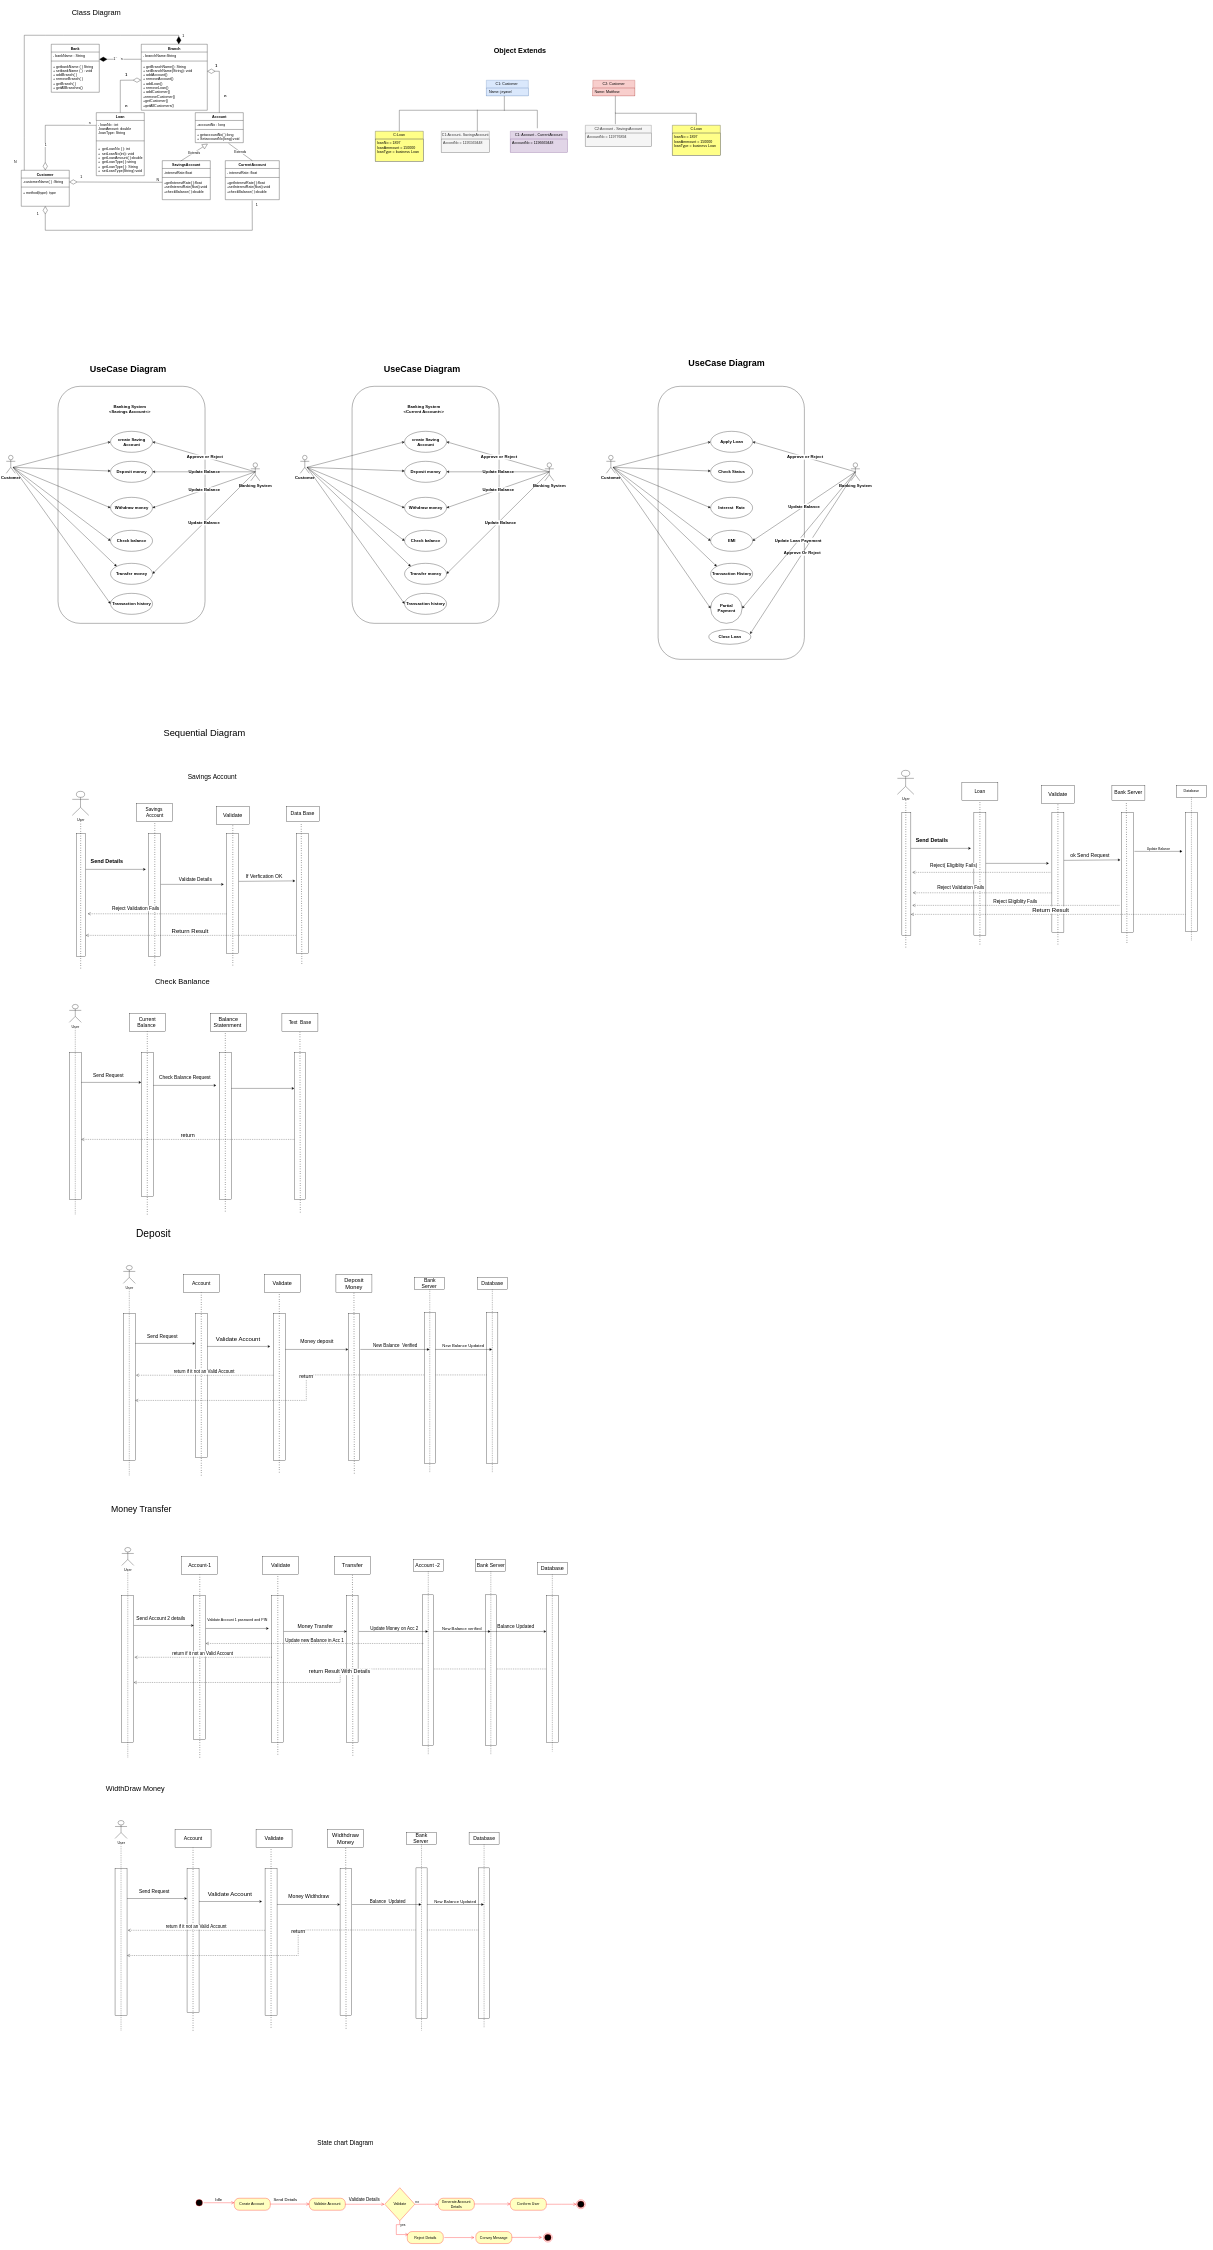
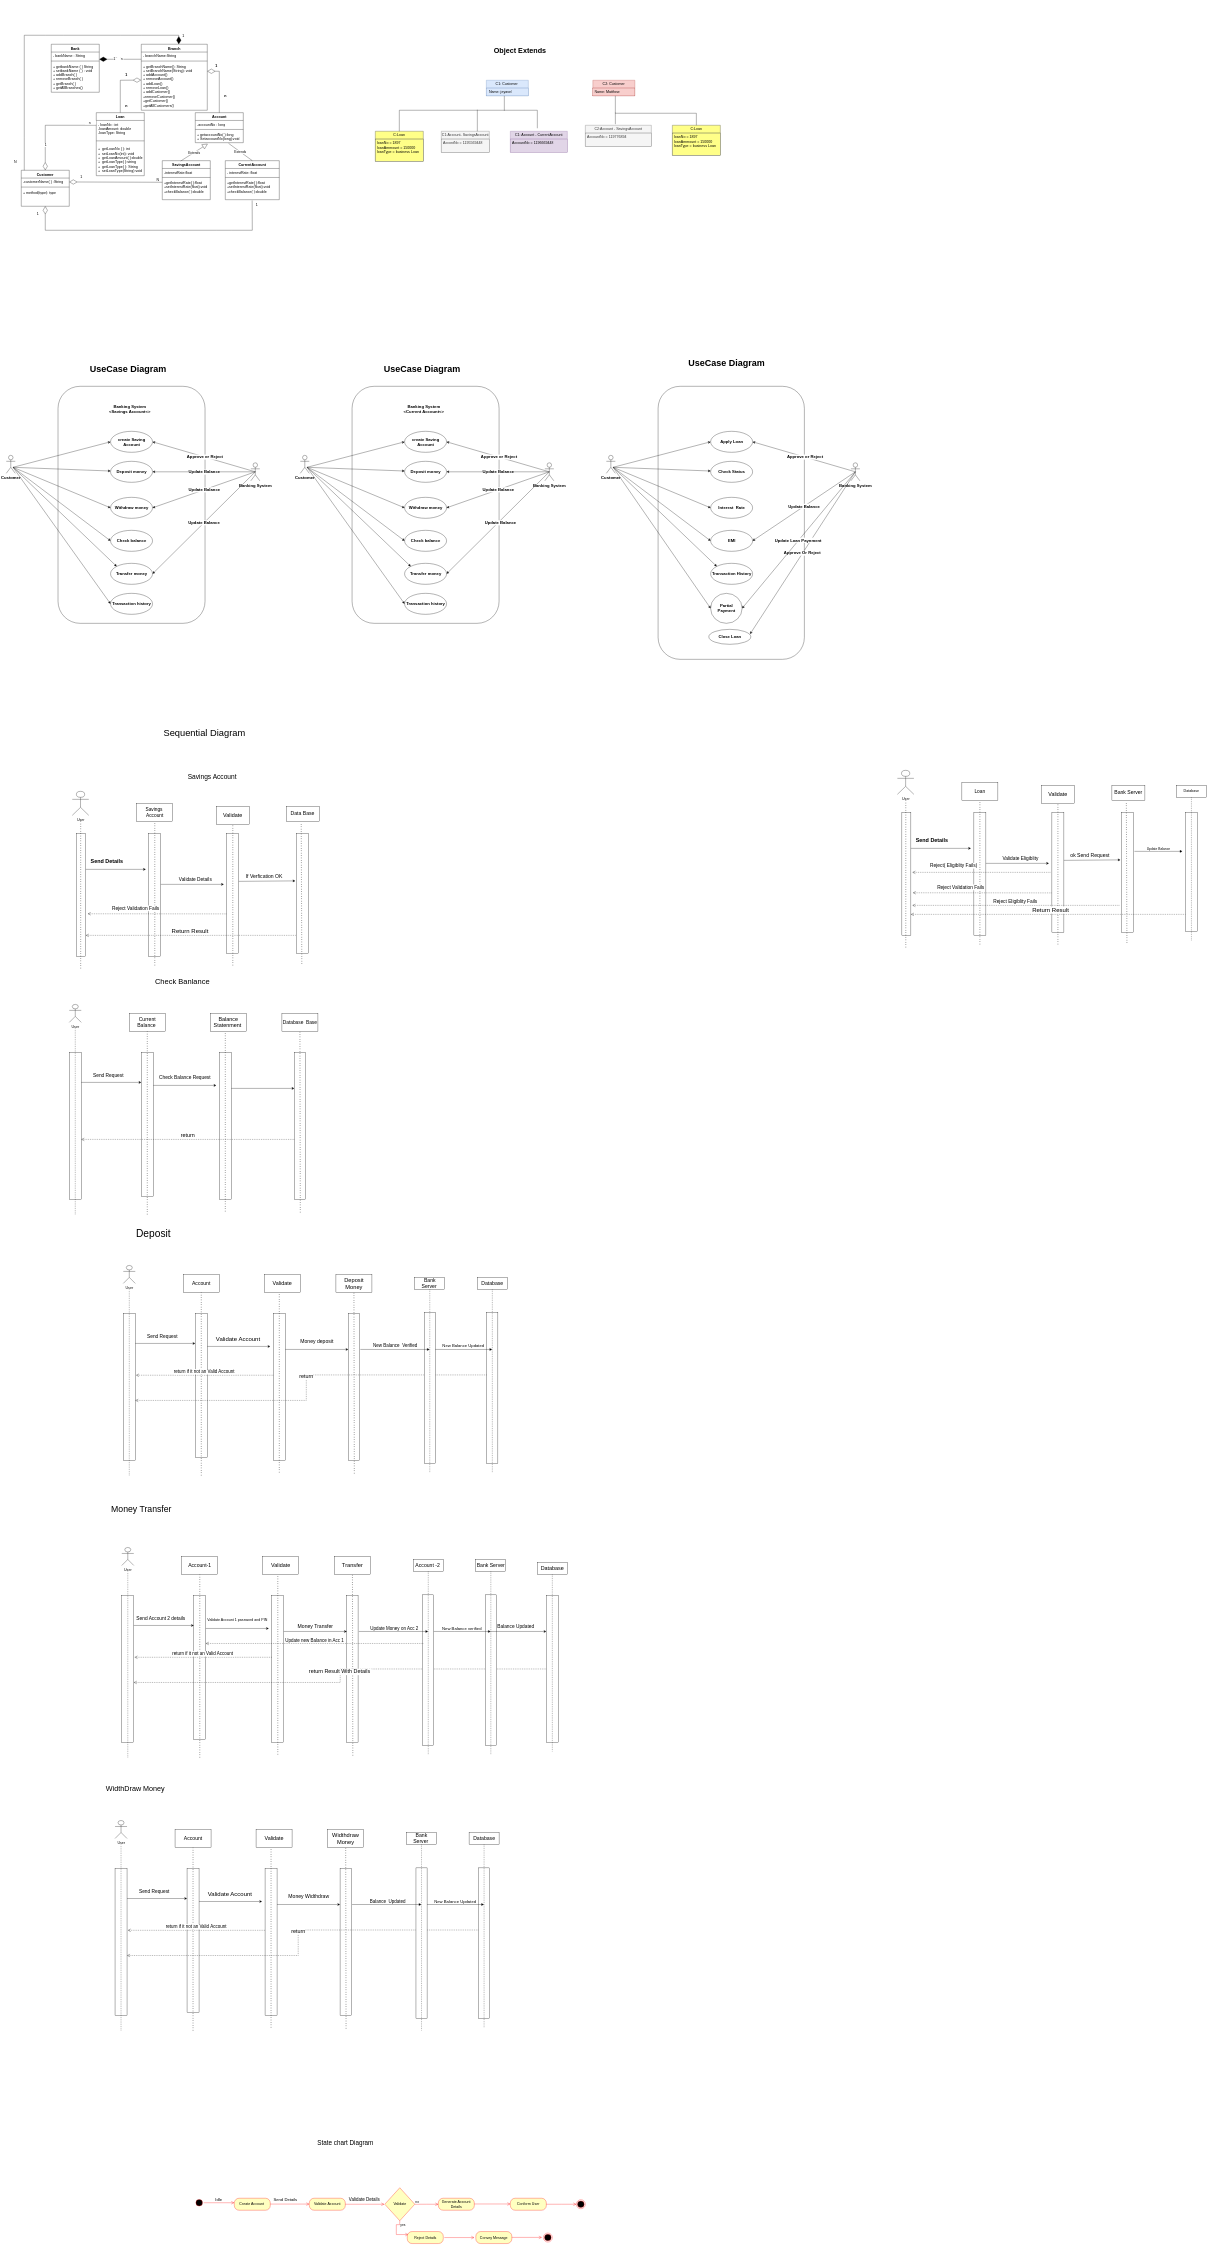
(96, 12) -> none
none -> (1020, 858)
(300, 1022) -> (300, 1022)
